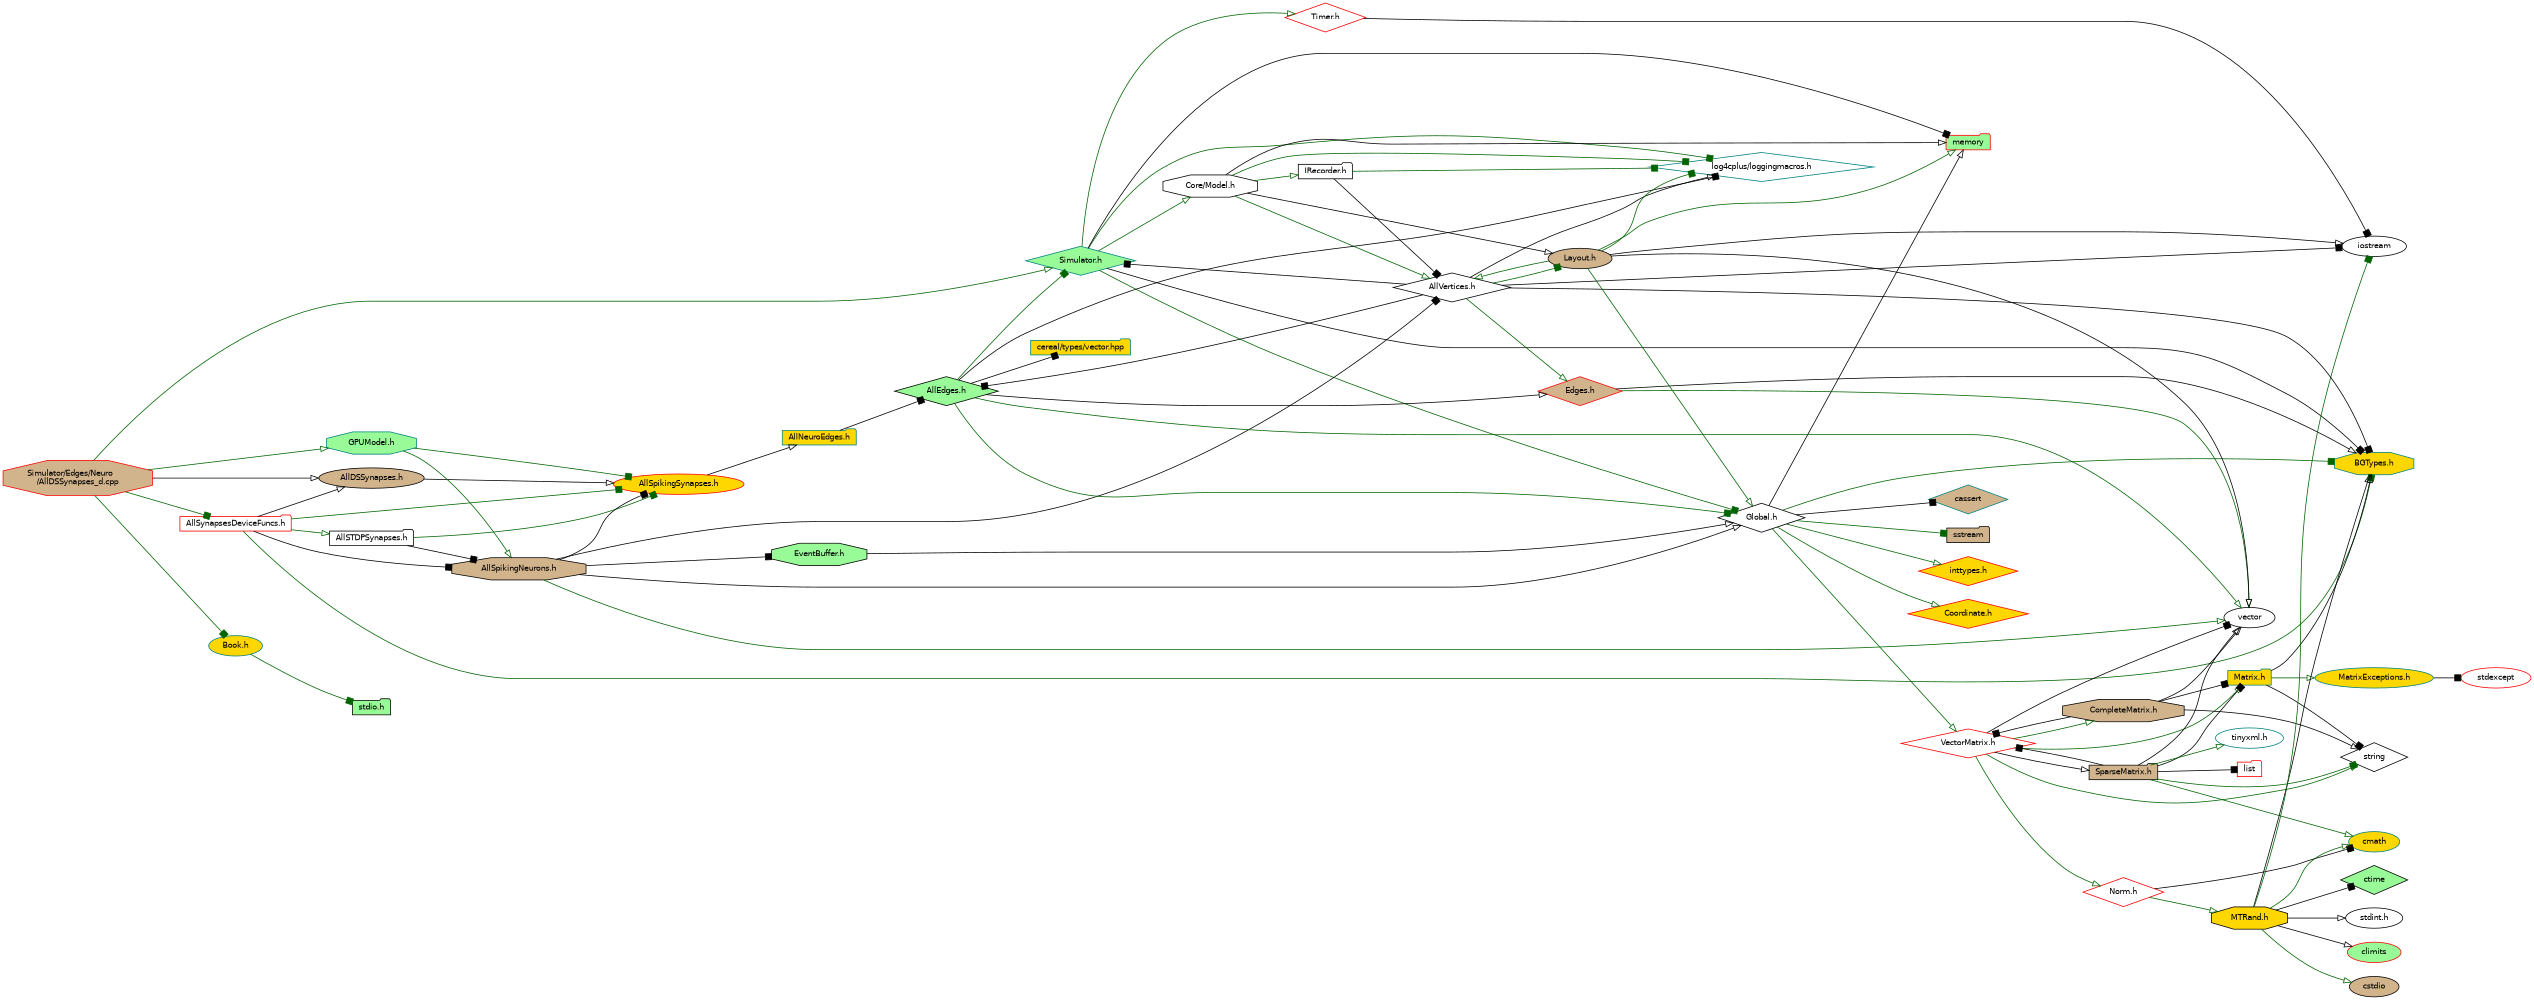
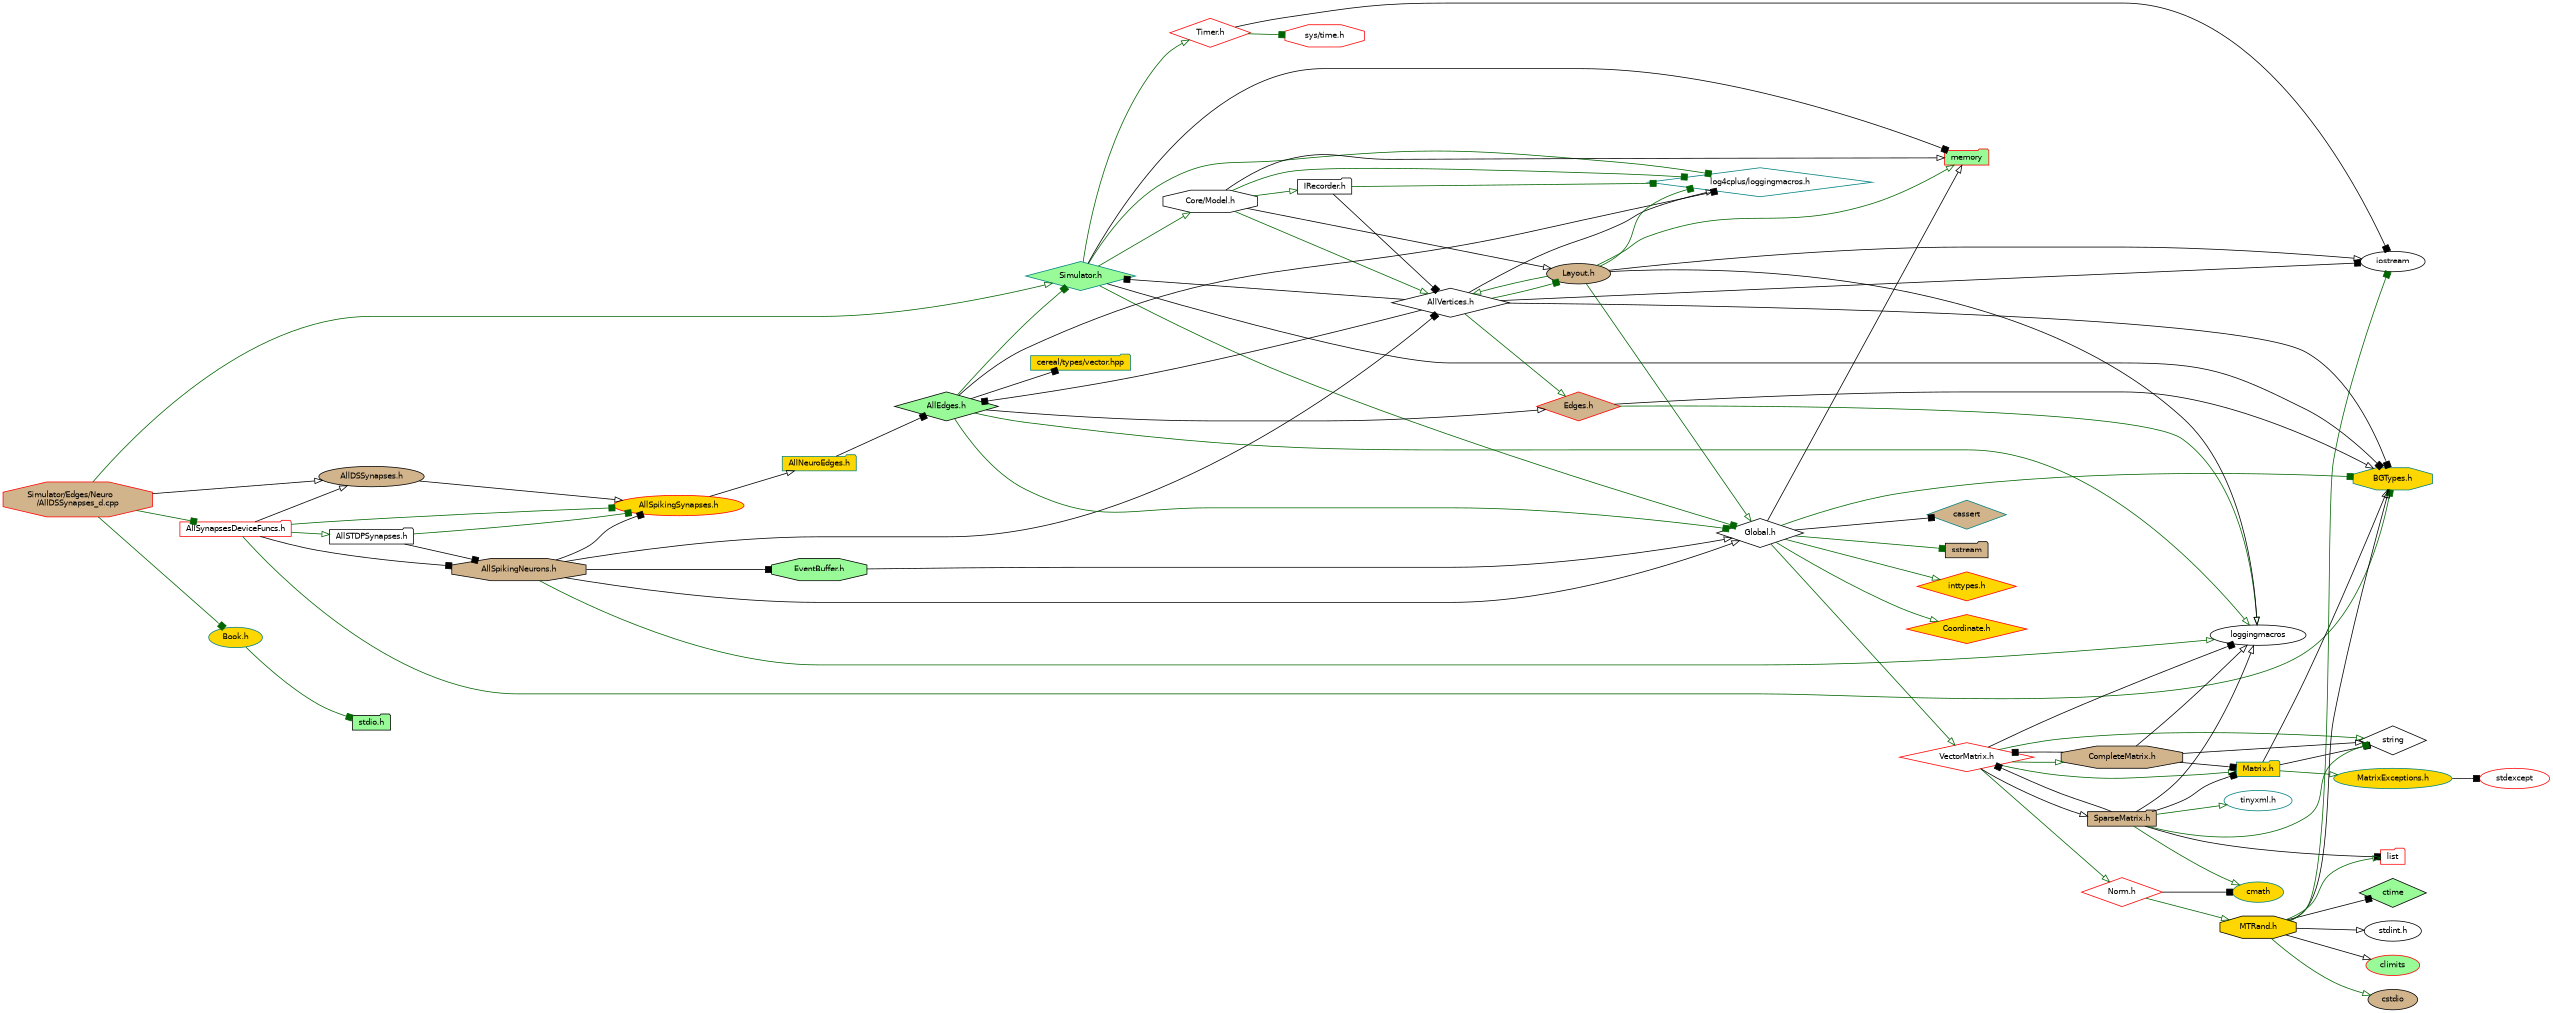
none -> (1325, 36)
(372, 443) -> none
(2249, 618) -> (2258, 635)
(2302, 873) -> (2324, 881)
